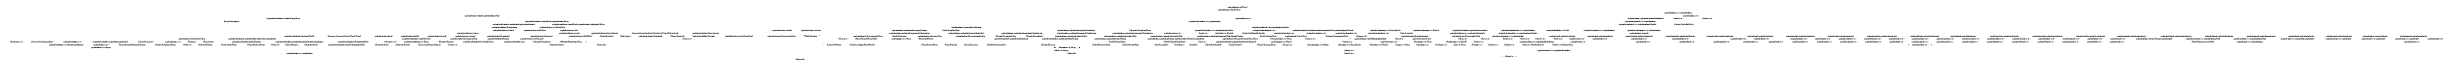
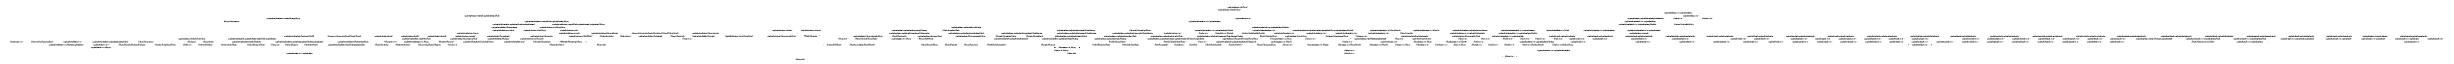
(1945, 39) -> none
(173, 42) -> none
